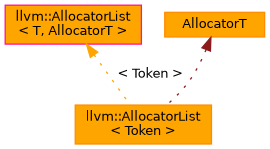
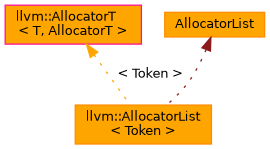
(73, 25) -> (73, 25)
(215, 25) -> (215, 25)
